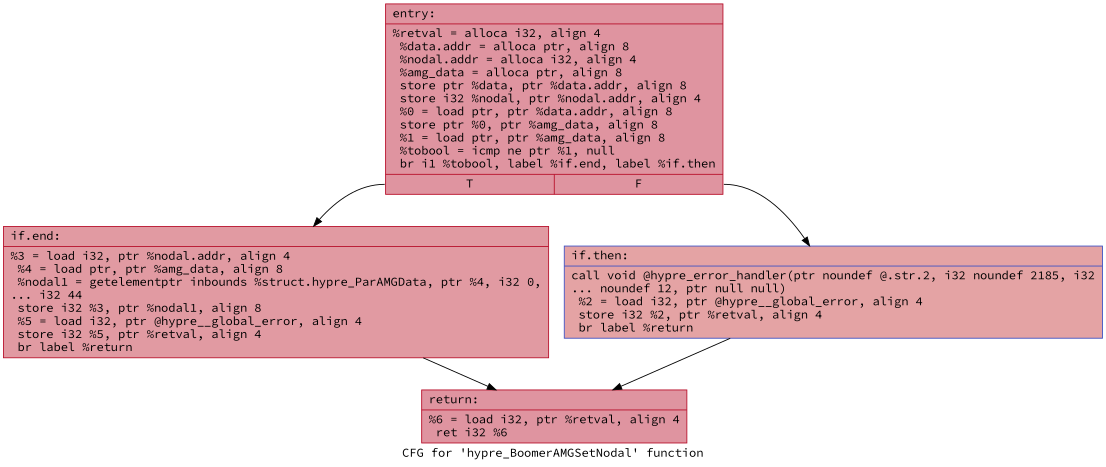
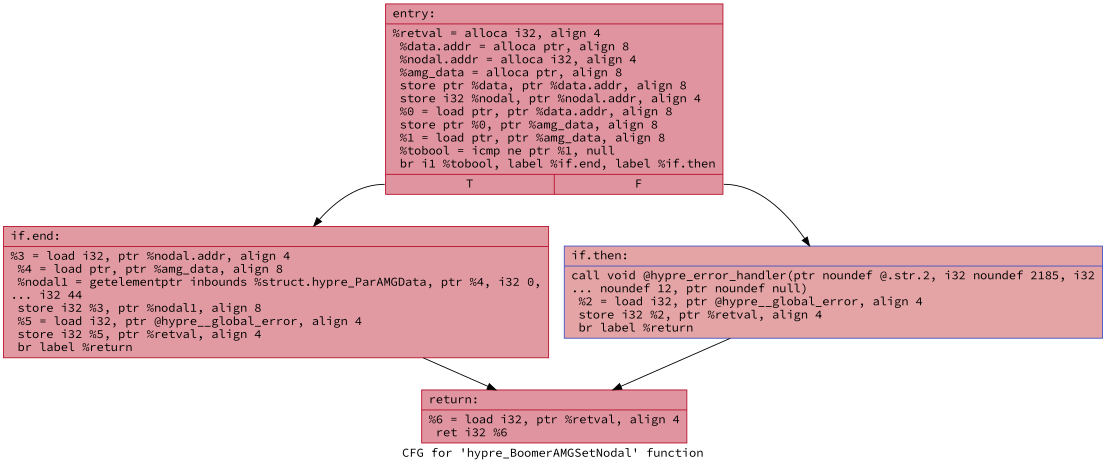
(679, 289) -> (690, 289)
